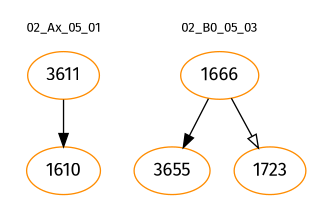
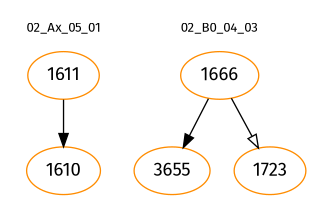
(220, 28) -> (220, 28)
(64, 75) -> (64, 75)
